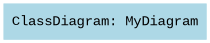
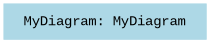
(105, 22) -> (105, 22)
